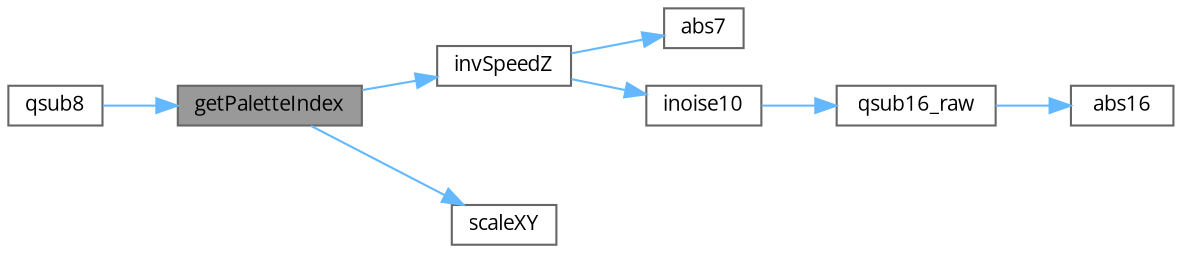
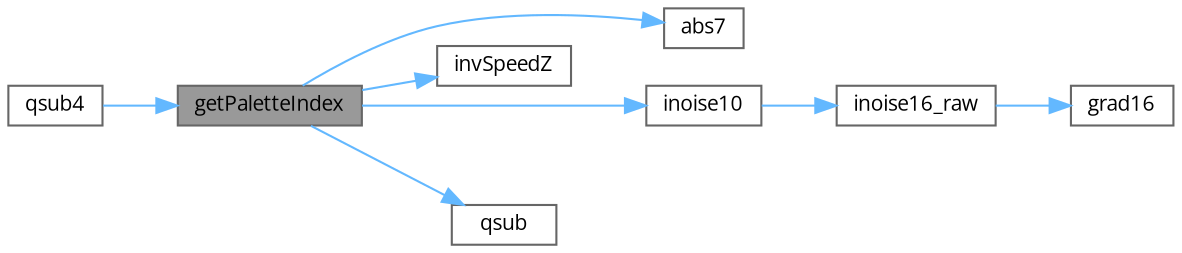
(607, 46) -> (466, 21)
(598, 85) -> (493, 106)
(55, 106) -> (55, 106)
(916, 106) -> (916, 106)
(1122, 106) -> (1122, 106)
(504, 225) -> (504, 225)
